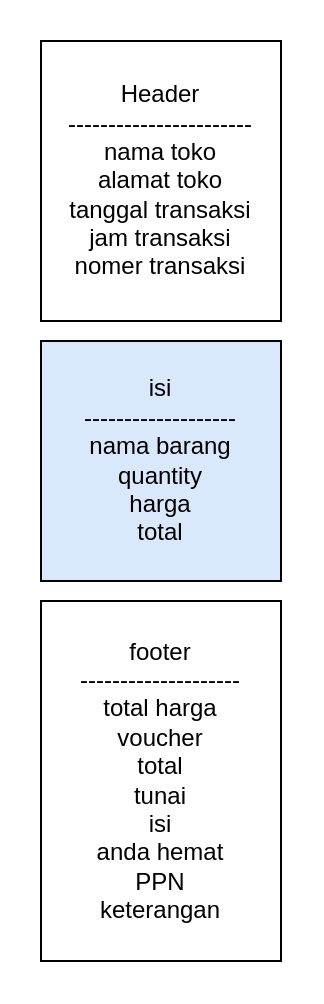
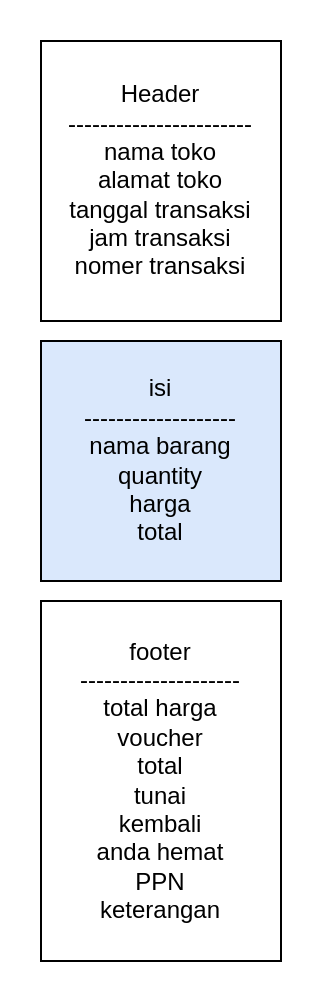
(161, 781) -> (161, 781)
